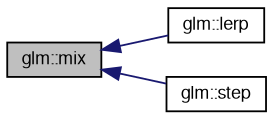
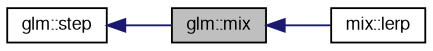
(216, 25) -> (378, 25)
(143, 79) -> (149, 25)
